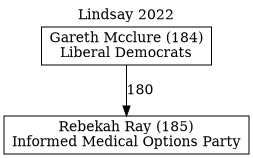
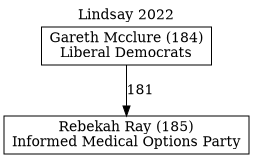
(140, 90) -> (140, 90)
